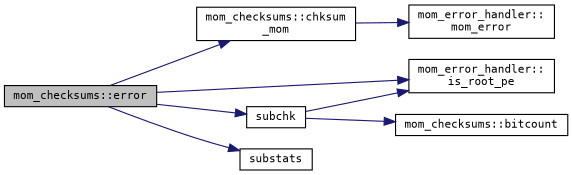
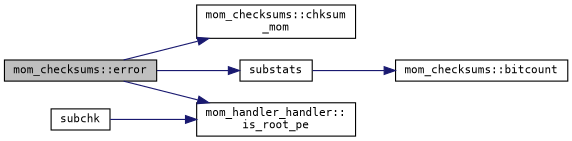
(482, 22) -> none
(482, 76) -> (276, 119)
(196, 109) -> none
(345, 120) -> (348, 71)
